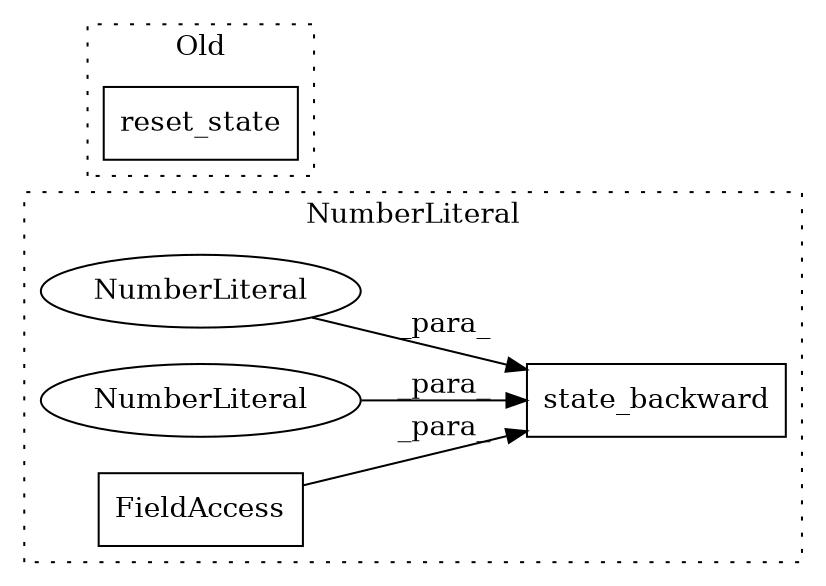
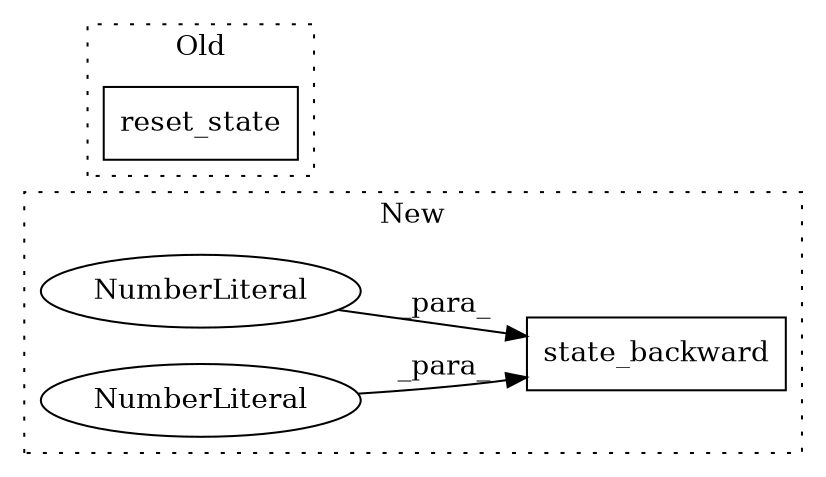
(413, 215) -> (413, 215)
(201, 510) -> none
